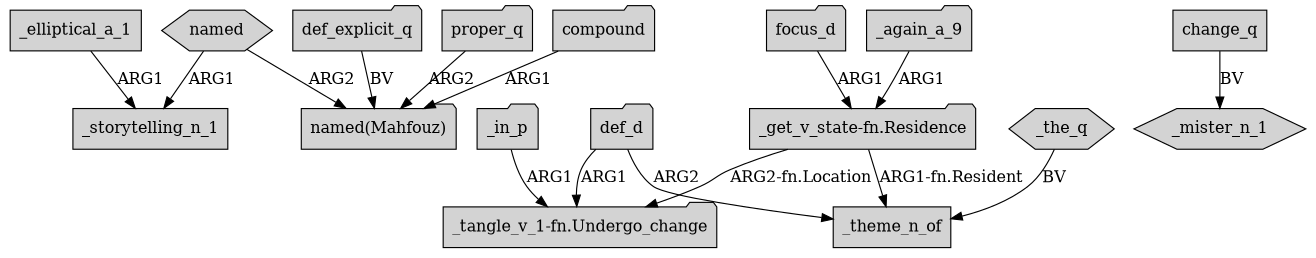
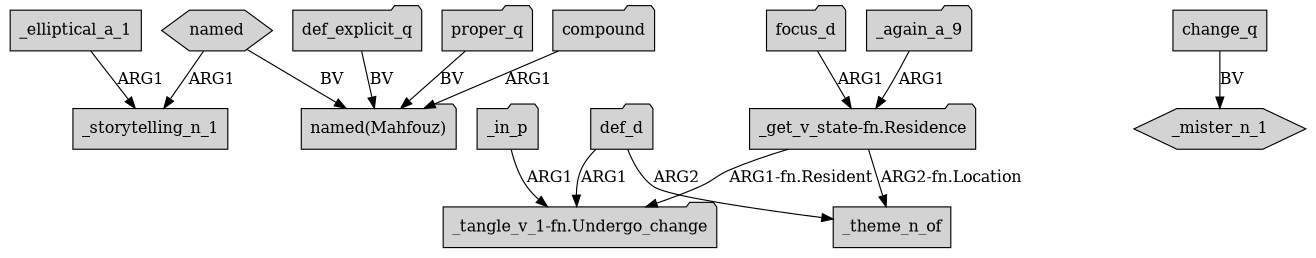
(332, 80) -> (332, 80)
(452, 80) -> (452, 80)
(1062, 129) -> none
(801, 178) -> (801, 178)
(951, 178) -> (951, 178)
